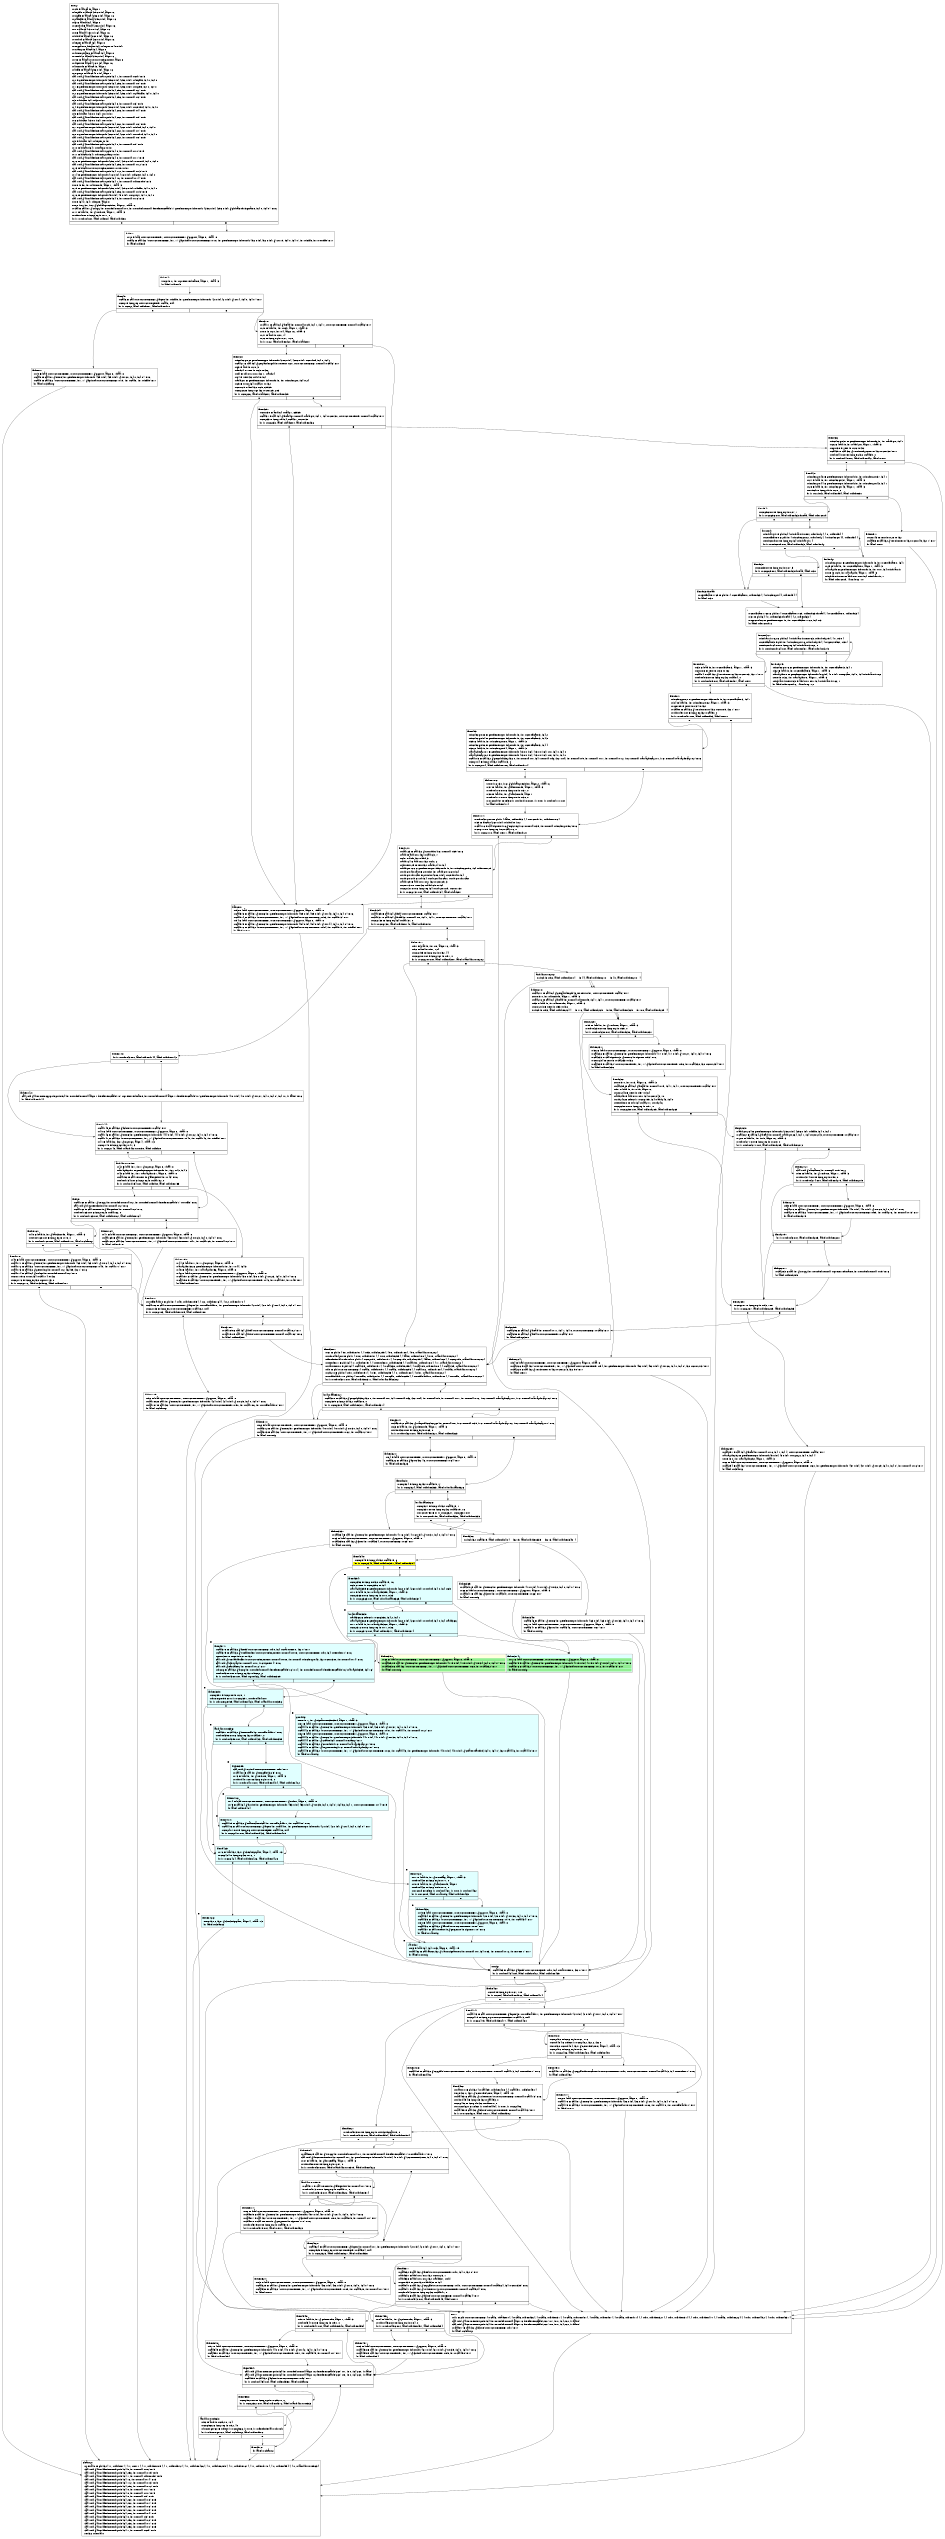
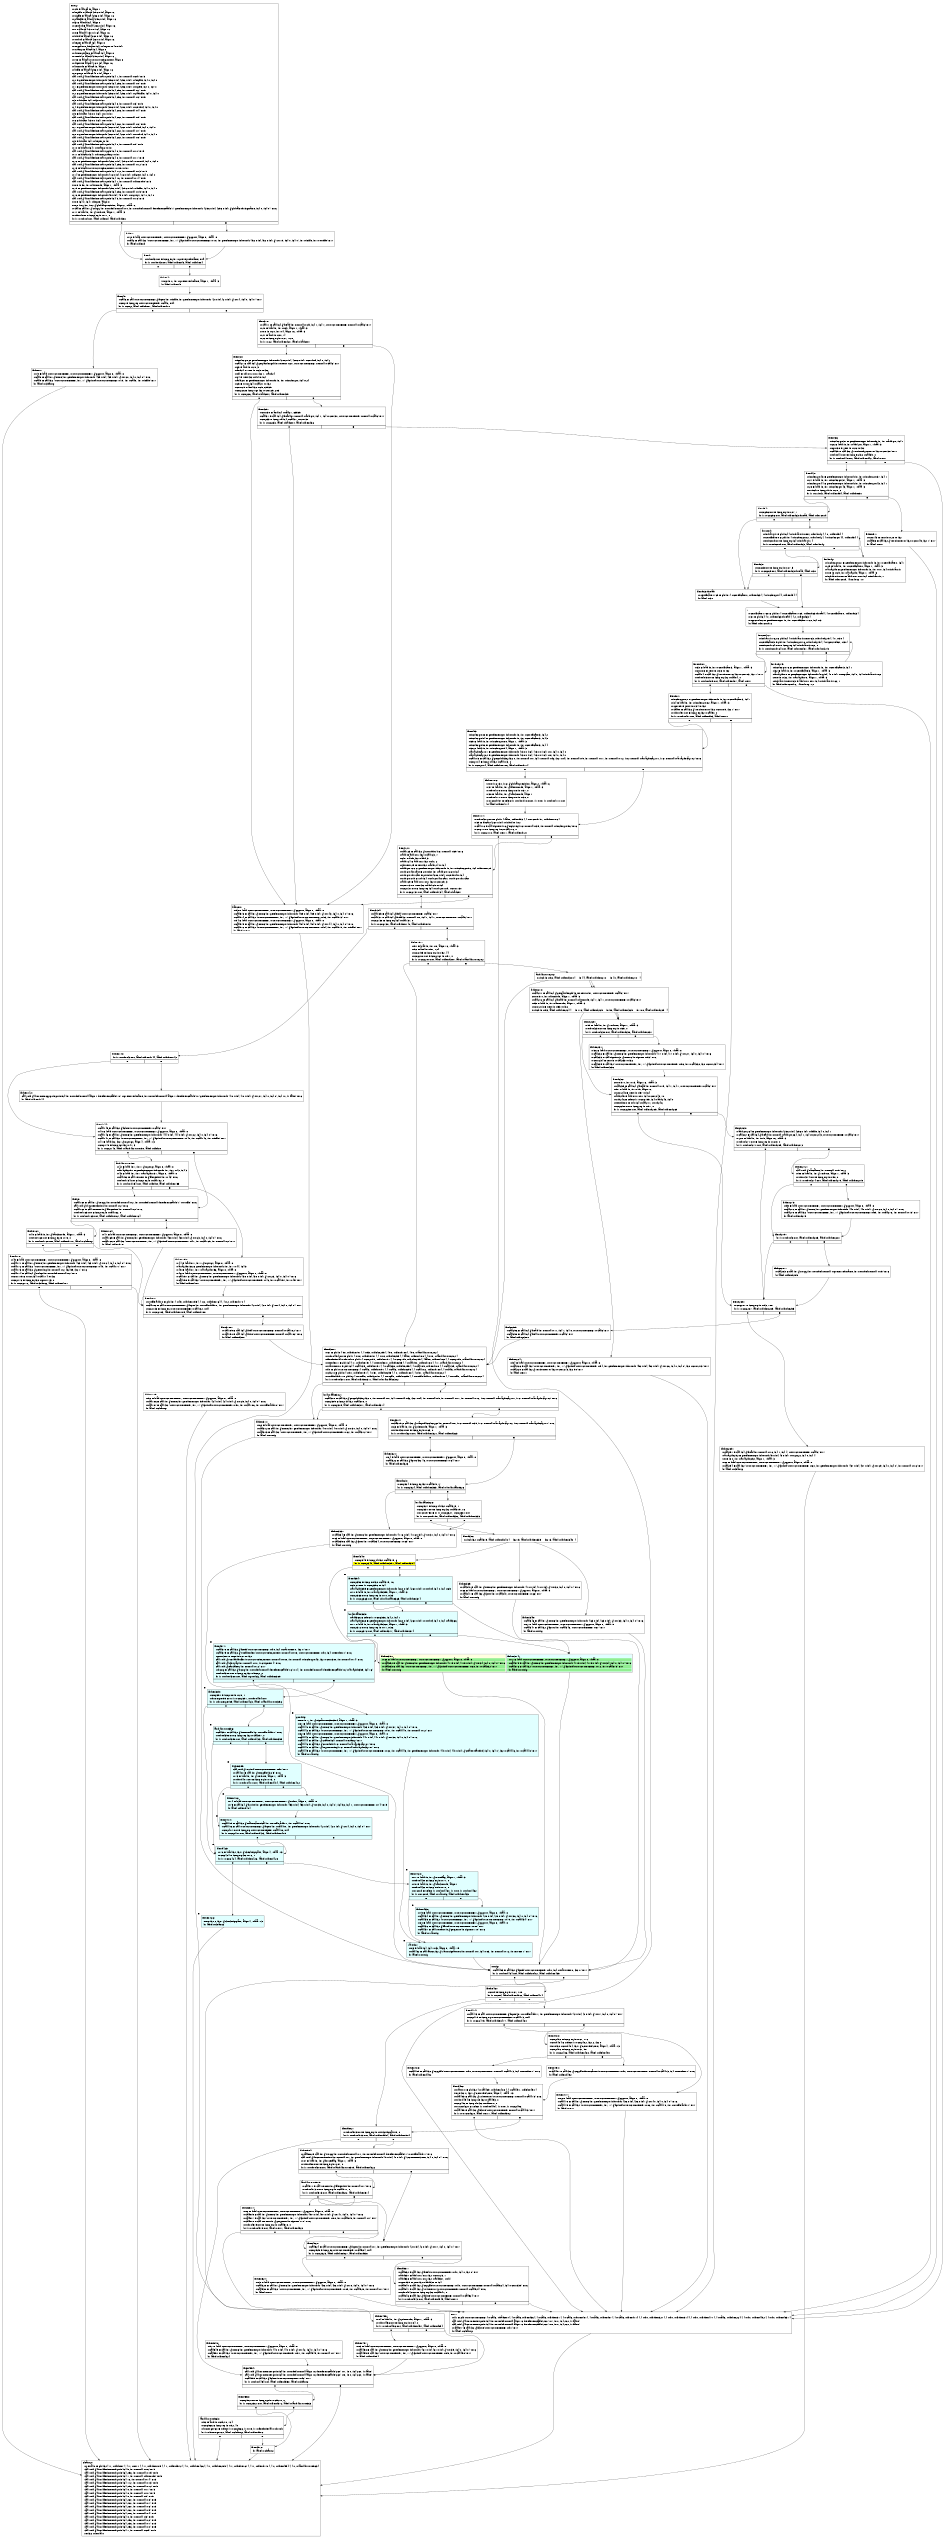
none -> (174, 261)
(257, 320) -> none
(191, 1356) -> none
(330, 2323) -> none
(218, 2356) -> (218, 2356)
